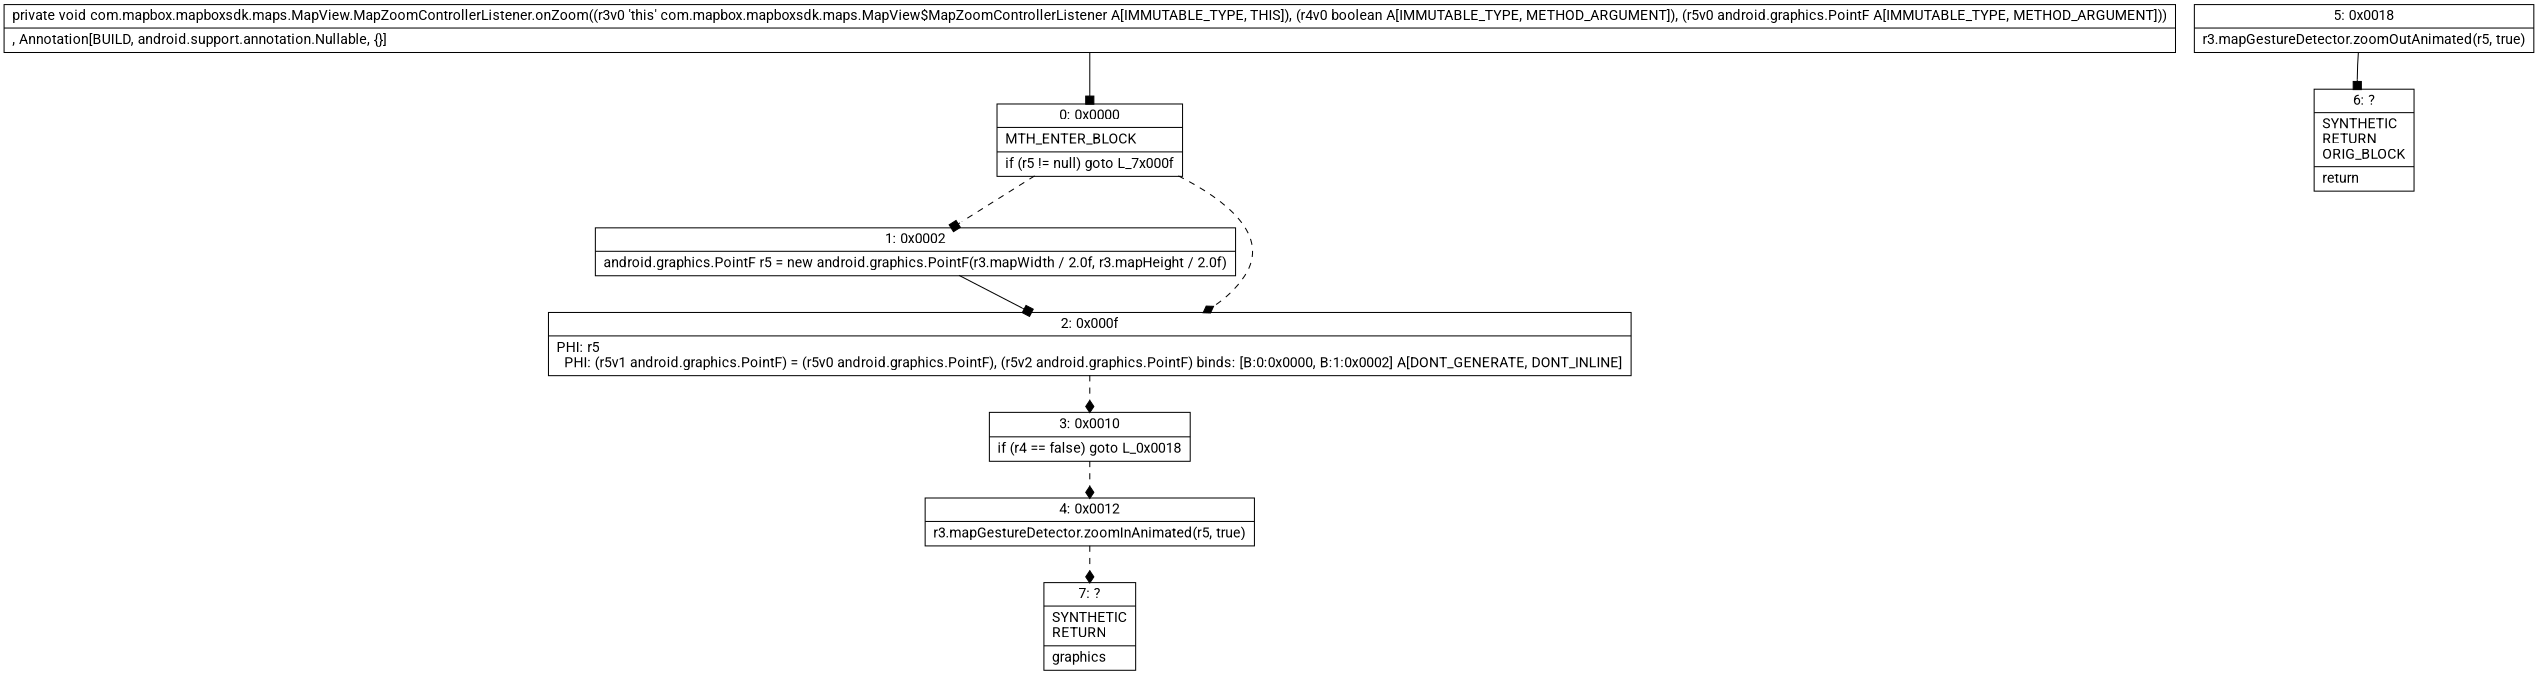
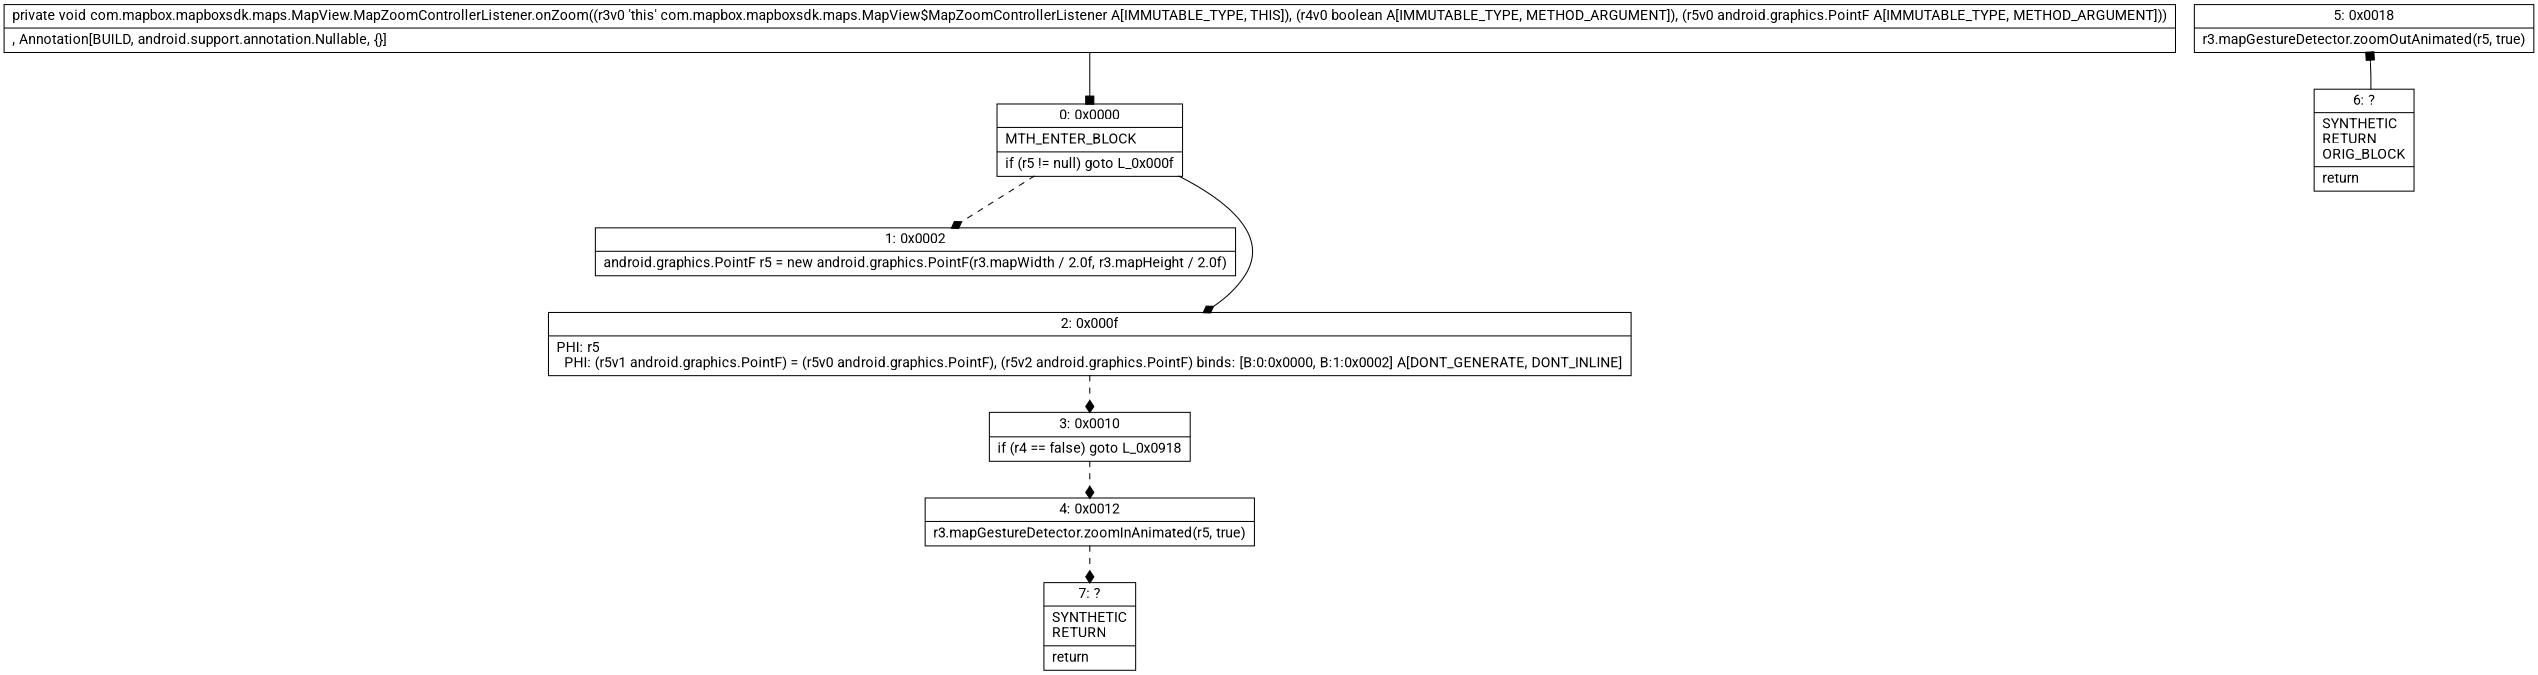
(2358, 66) -> (2371, 76)
(1090, 164) -> (1090, 164)
(998, 199) -> (998, 199)
(1247, 232) -> (1247, 232)
(991, 292) -> none
(1090, 449) -> (1090, 449)
(1080, 658) -> (1071, 658)
